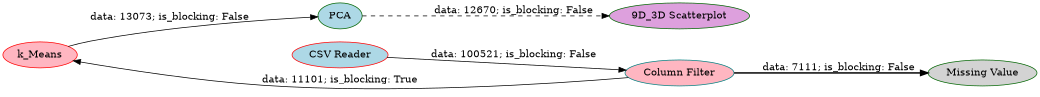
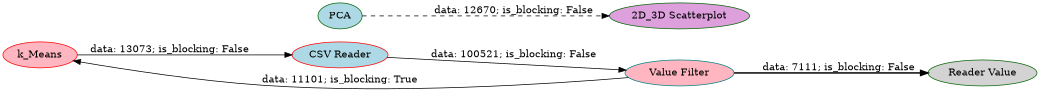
(680, 16) -> (680, 16)
(189, 27) -> (181, 55)
(680, 73) -> (680, 73)
(983, 73) -> (983, 73)
